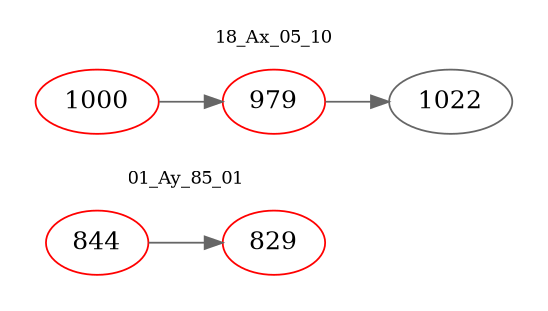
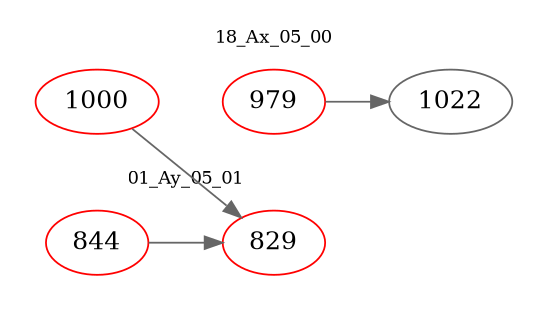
(274, 38) -> (274, 38)
(182, 102) -> (189, 175)
(186, 179) -> (186, 179)
